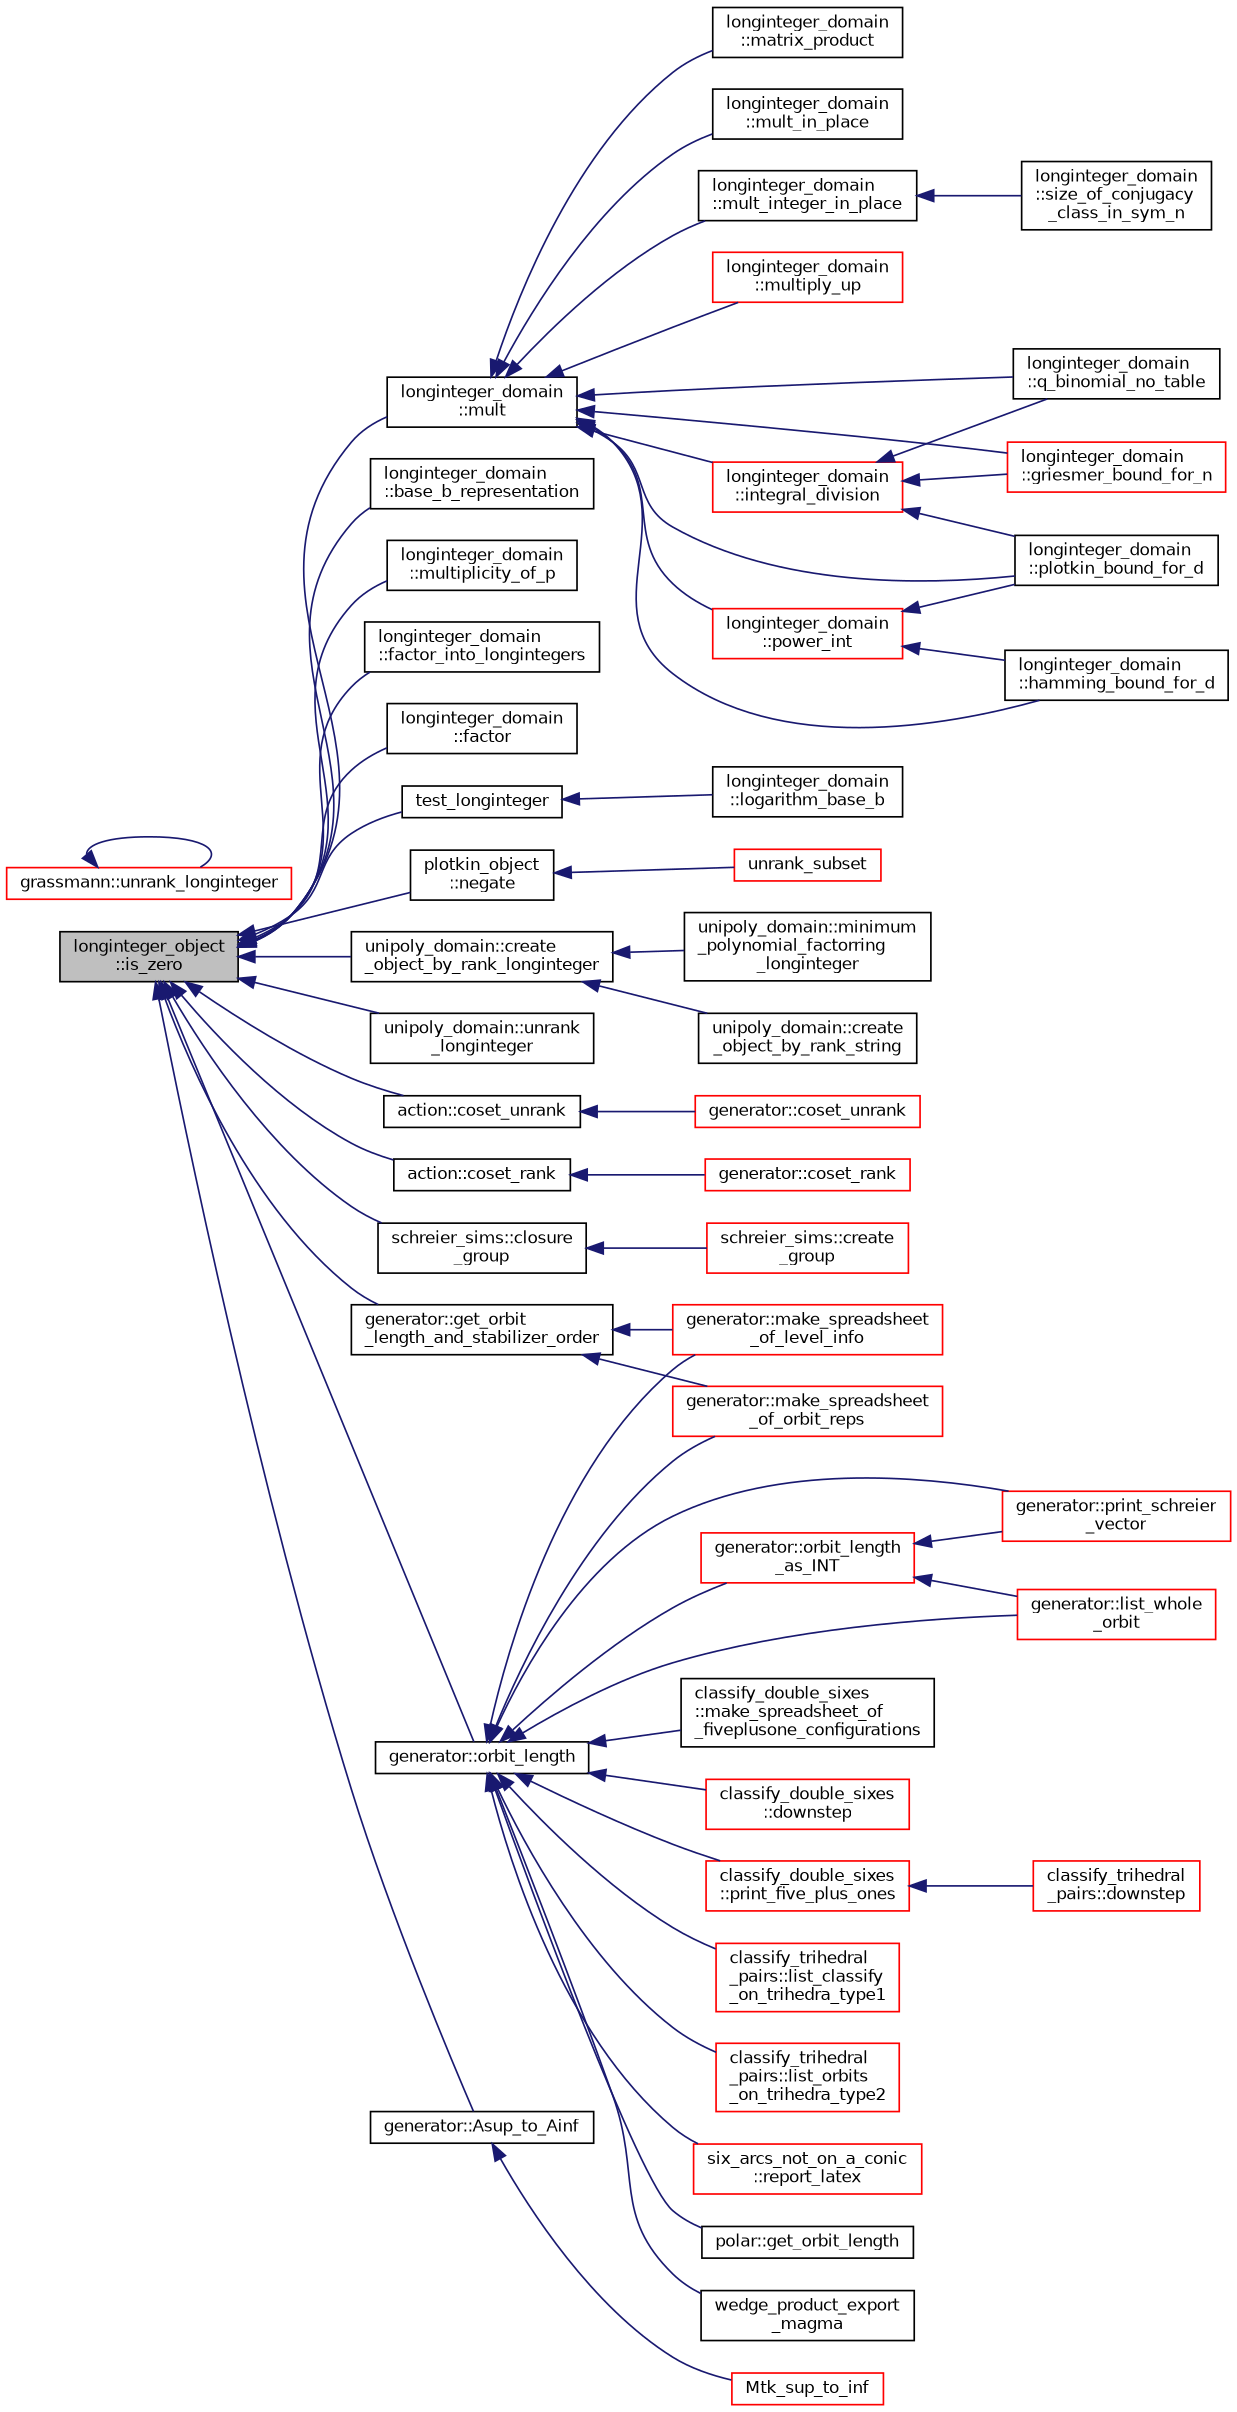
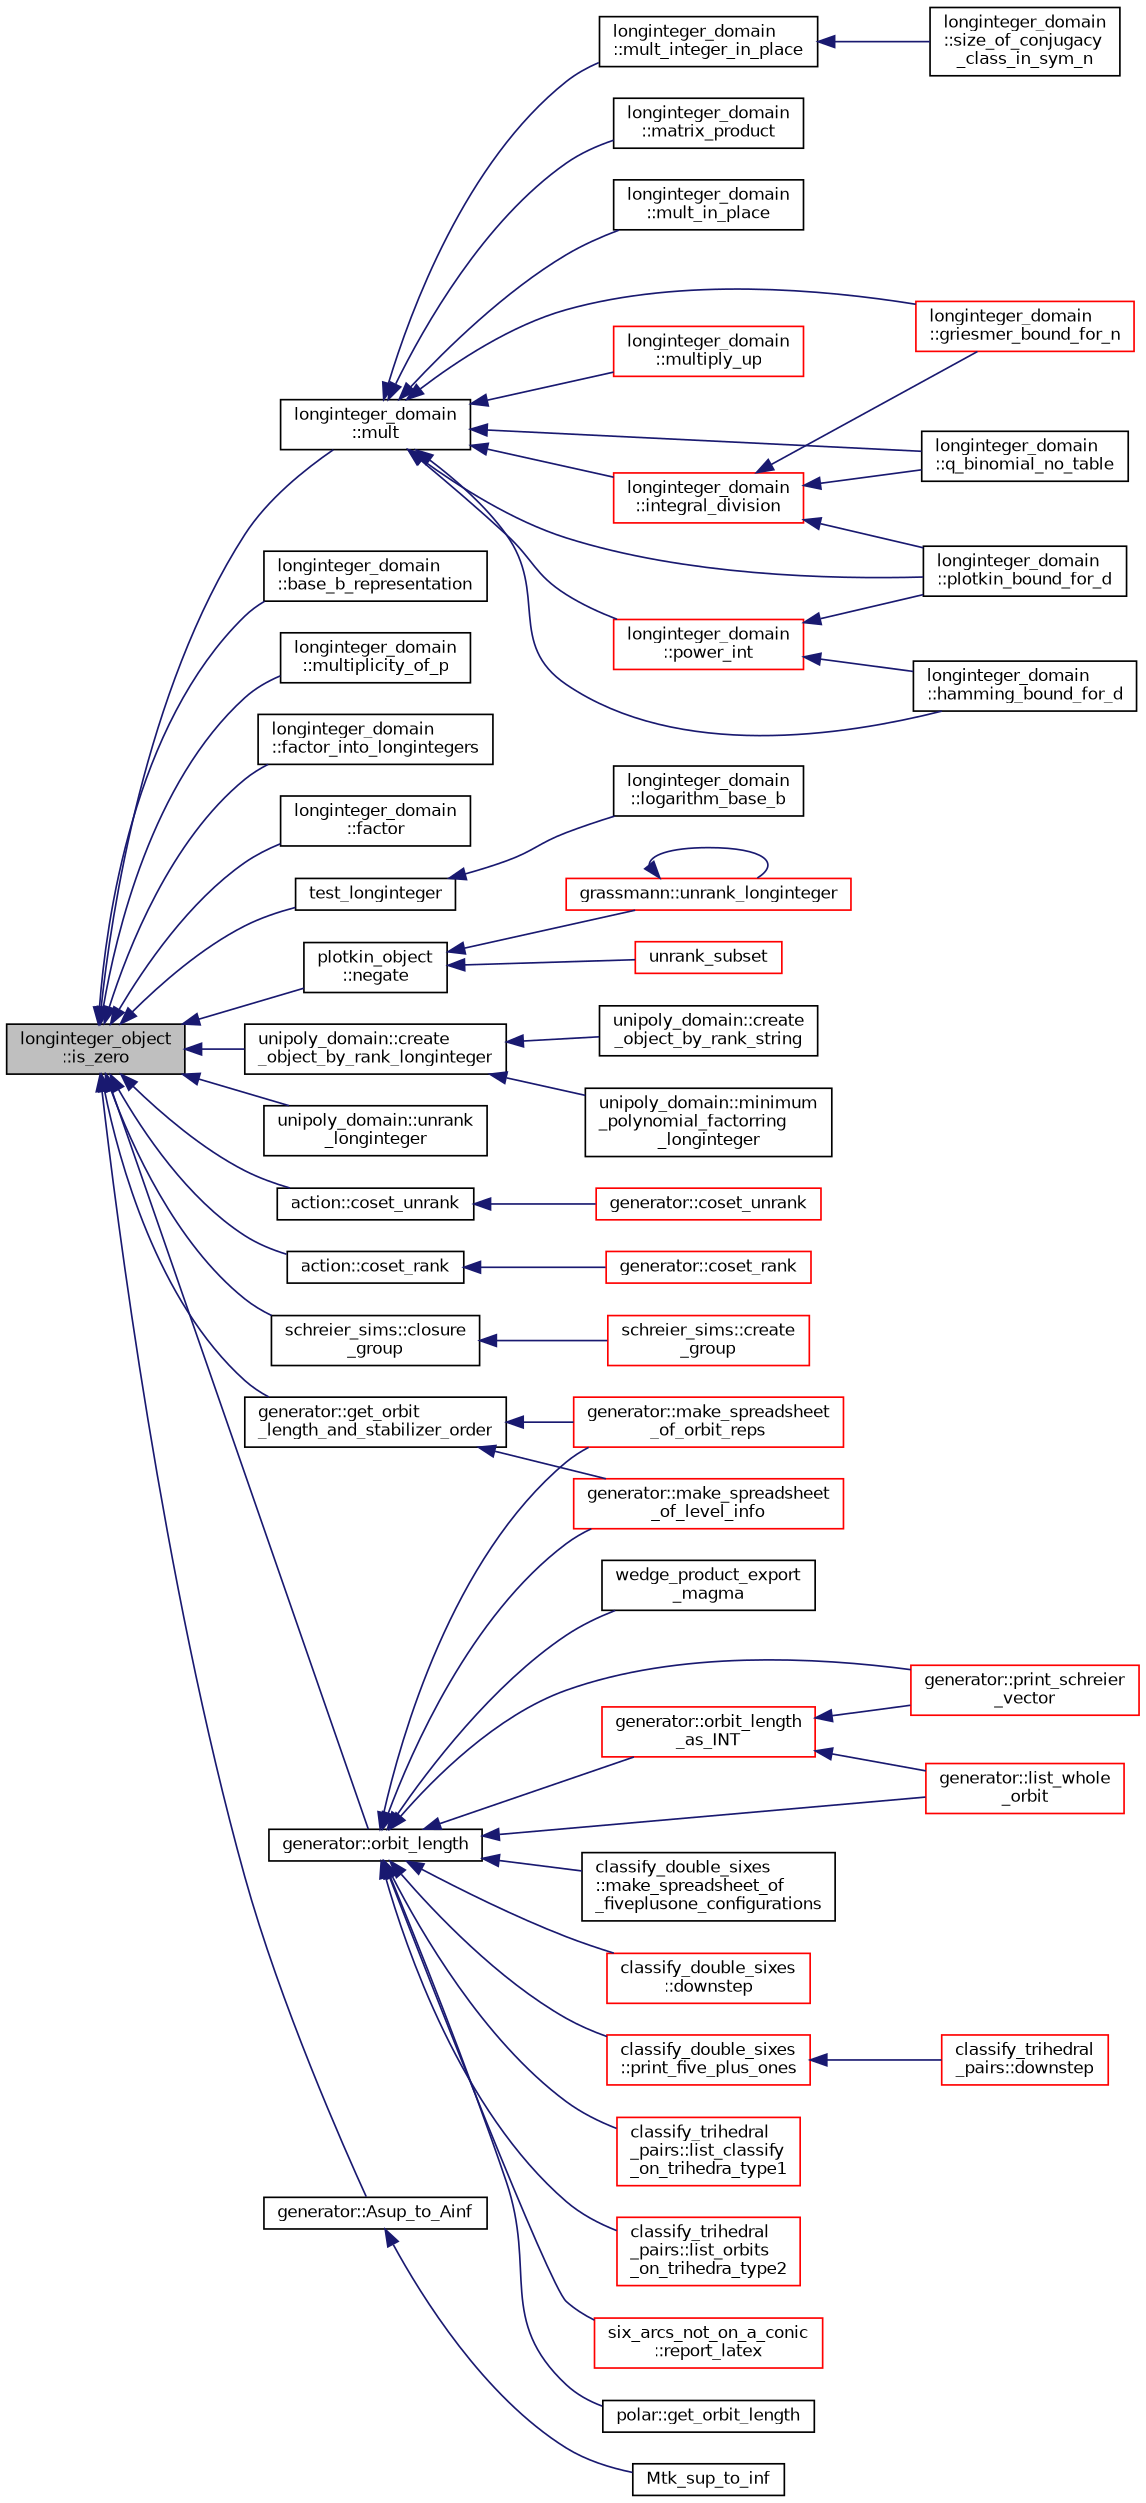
none -> (550, 929)
(808, 2389) -> (709, 2480)
